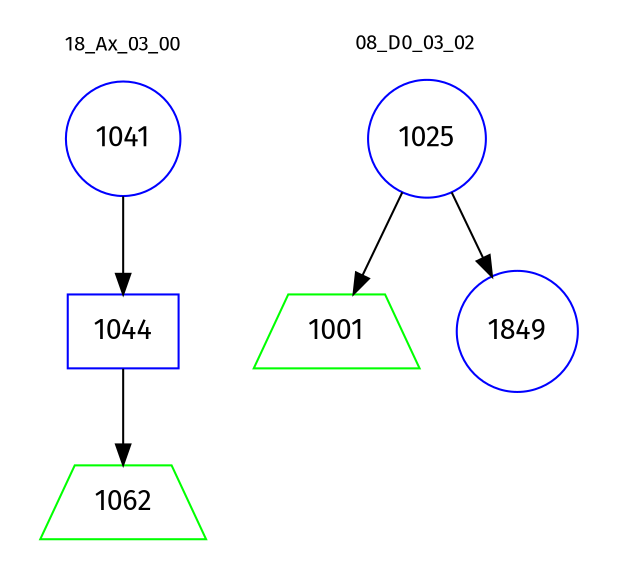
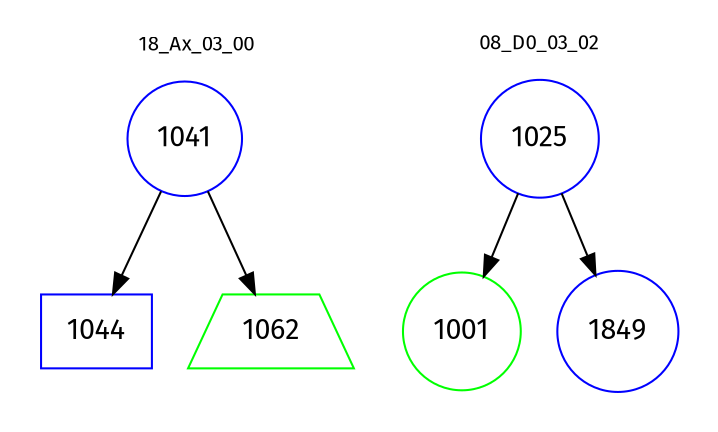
(337, 331) -> (462, 331)
(123, 407) -> (227, 233)
